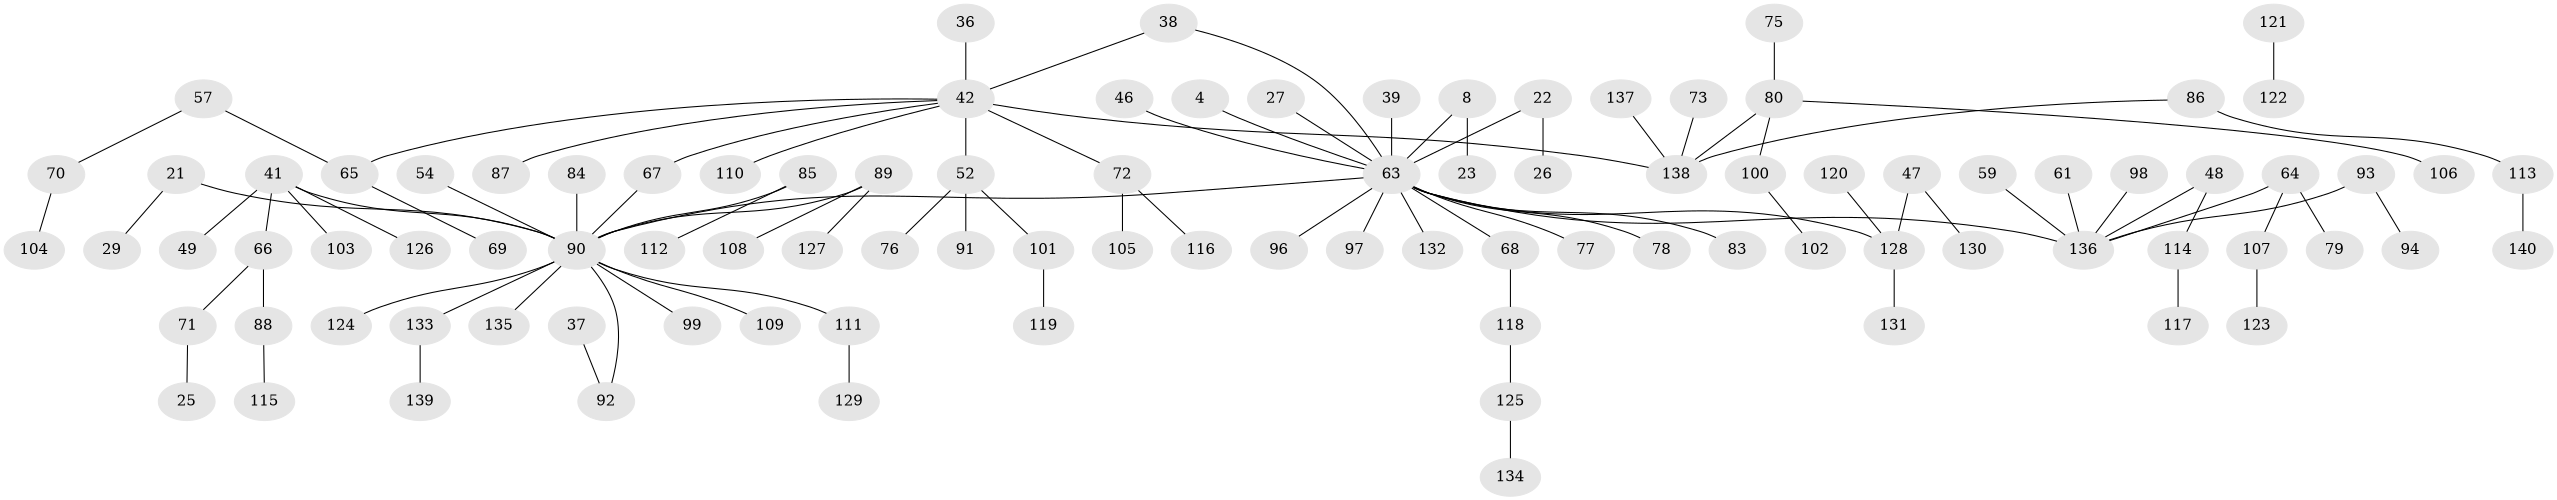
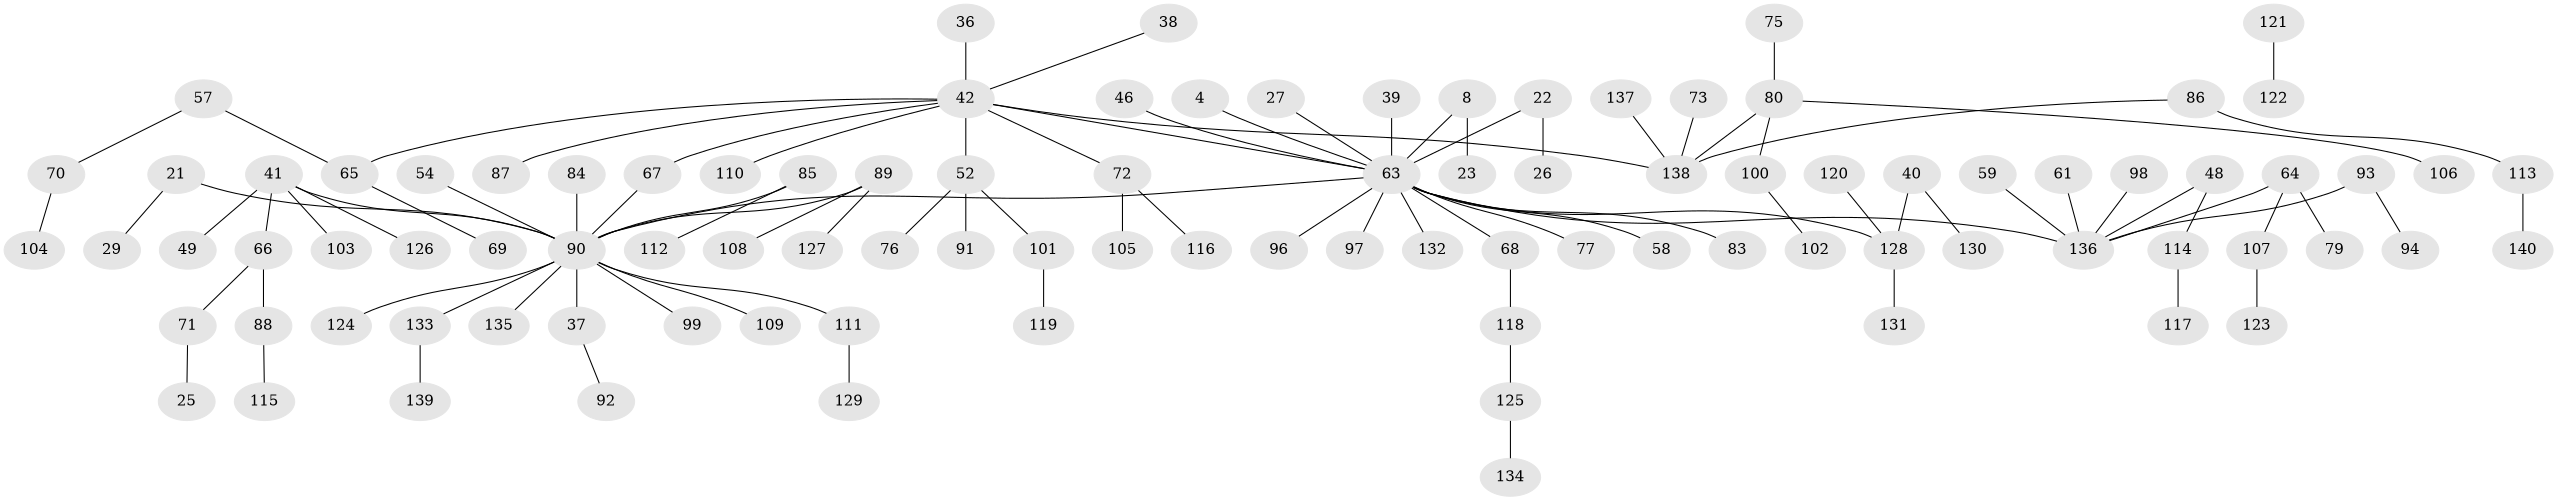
(1303, 73) -> (1179, 137)
(1912, 175) -> (1912, 175)
(1662, 250) -> (1662, 250)
(618, 322) -> (577, 288)
